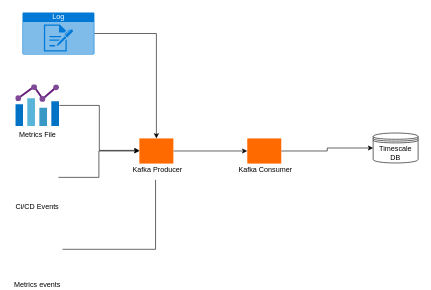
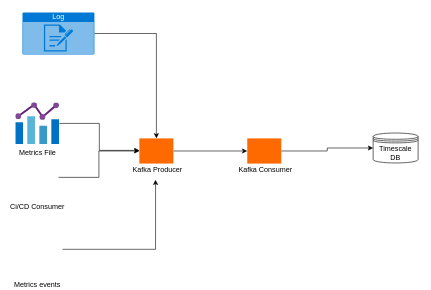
(38, 105) -> (38, 123)
(156, 183) -> (156, 185)
(37, 206) -> (37, 206)
